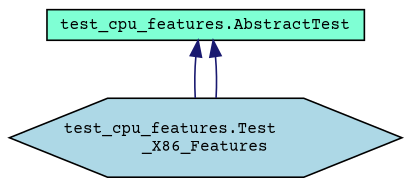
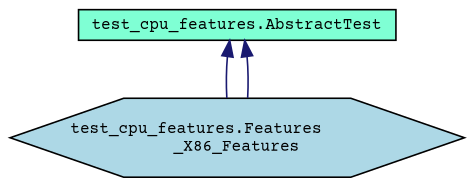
(206, 138) -> (237, 138)
